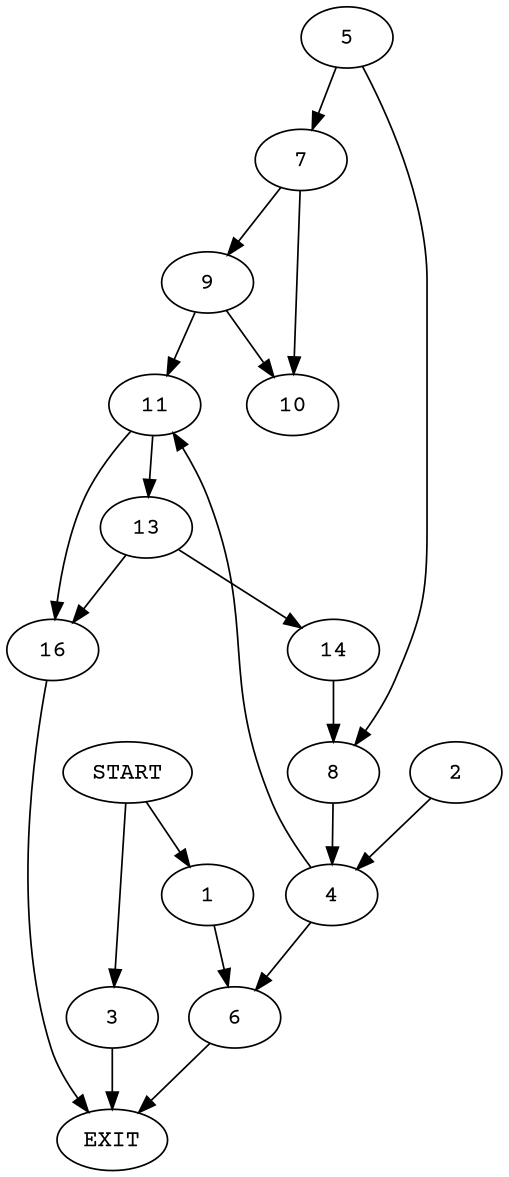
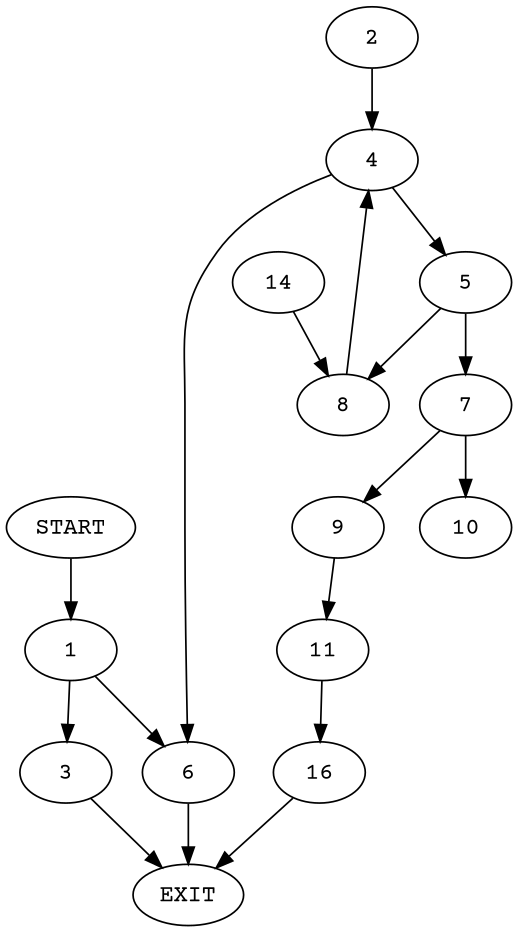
(245, 337) -> none
(146, 527) -> none
(239, 660) -> (414, 214)
(121, 886) -> (69, 703)
